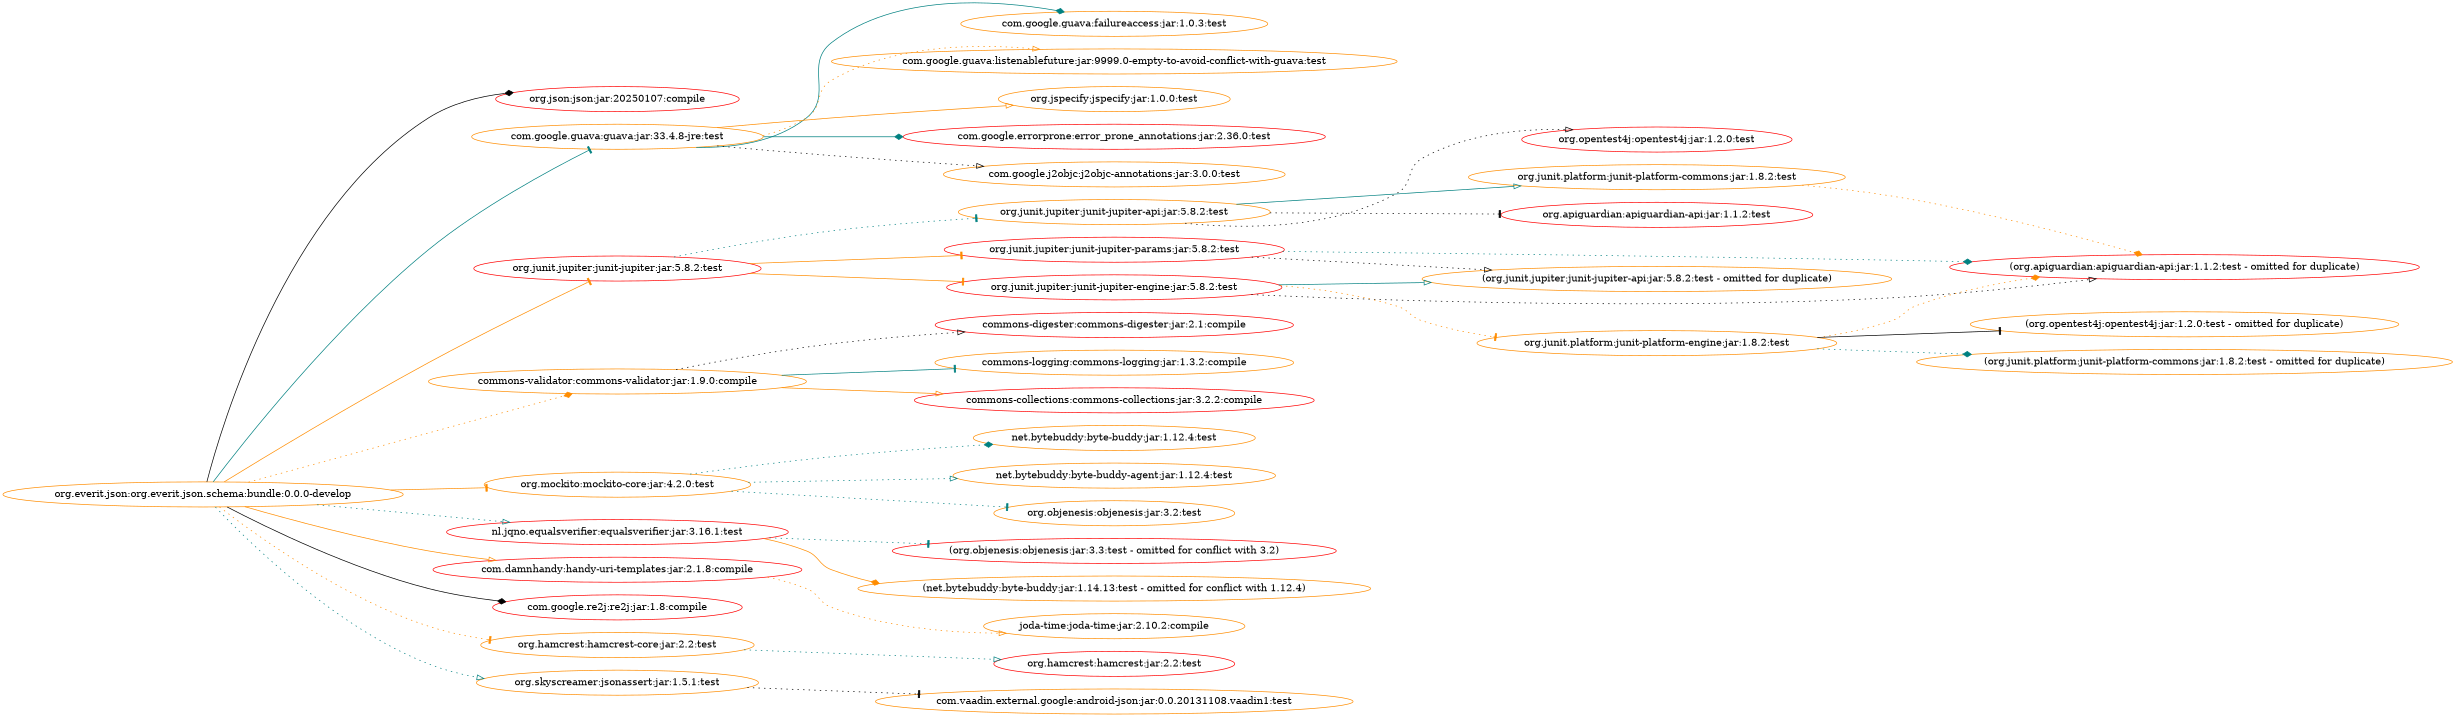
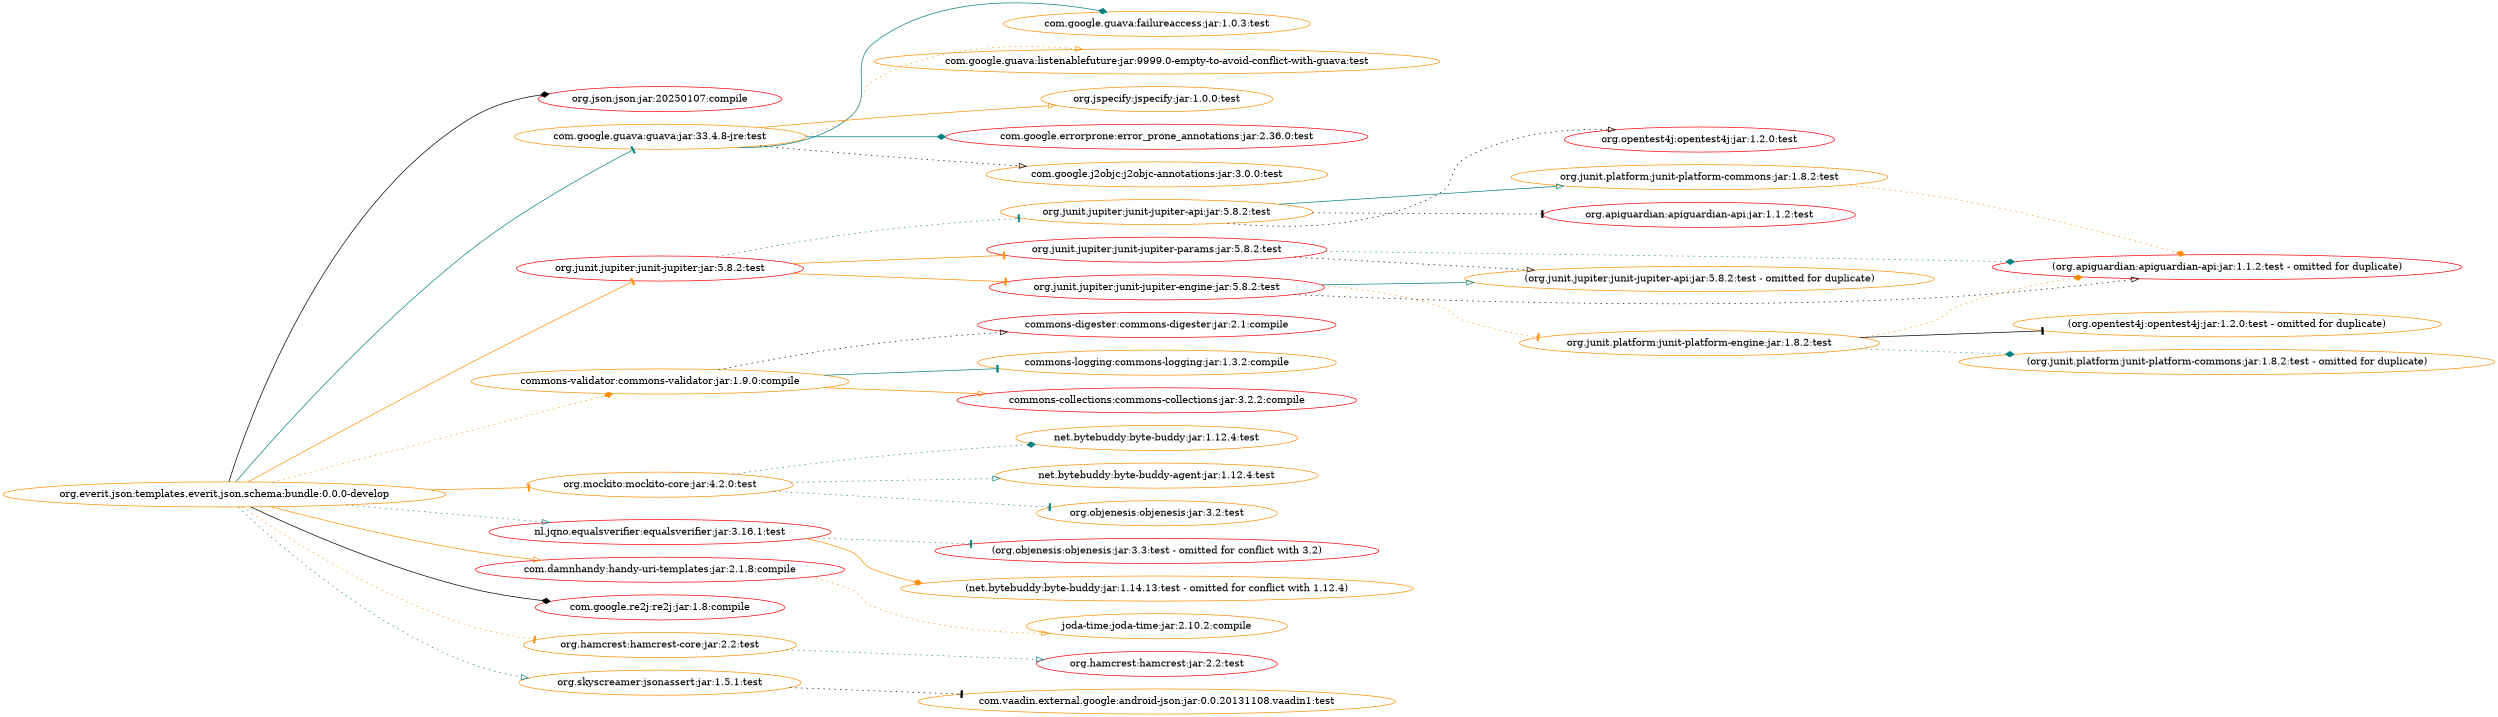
(203, 494) -> (224, 494)
